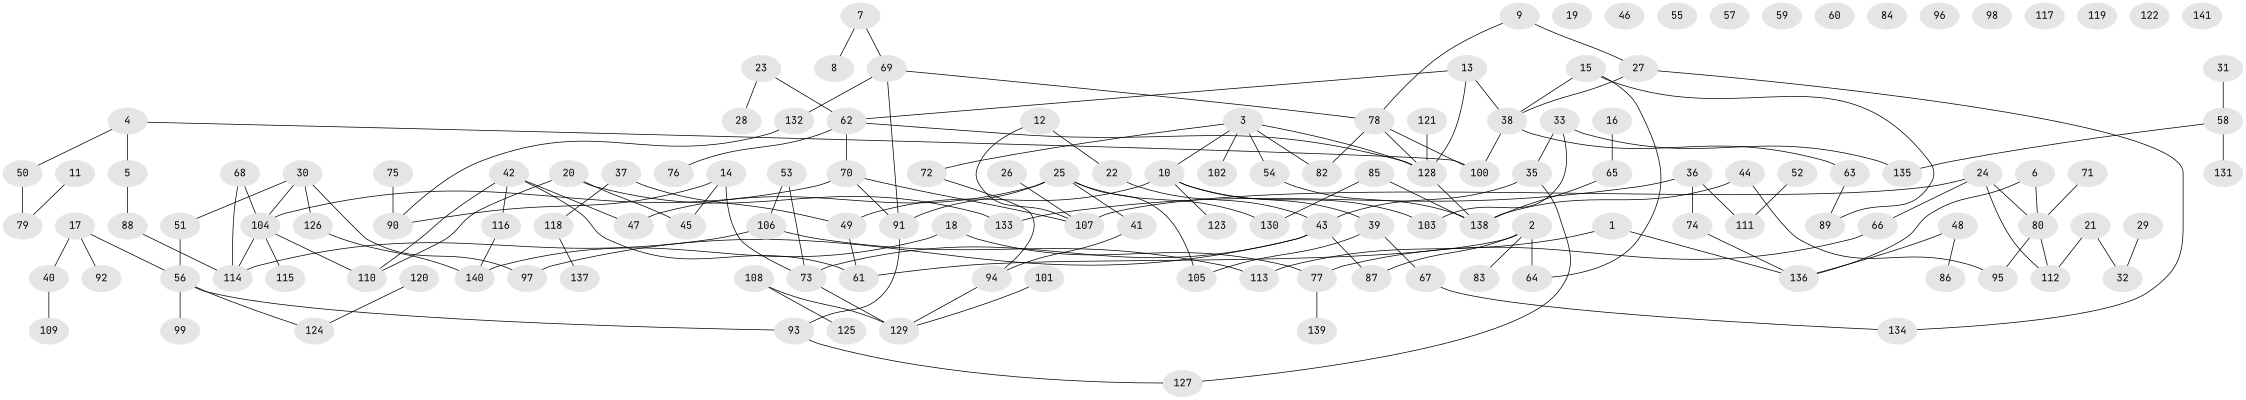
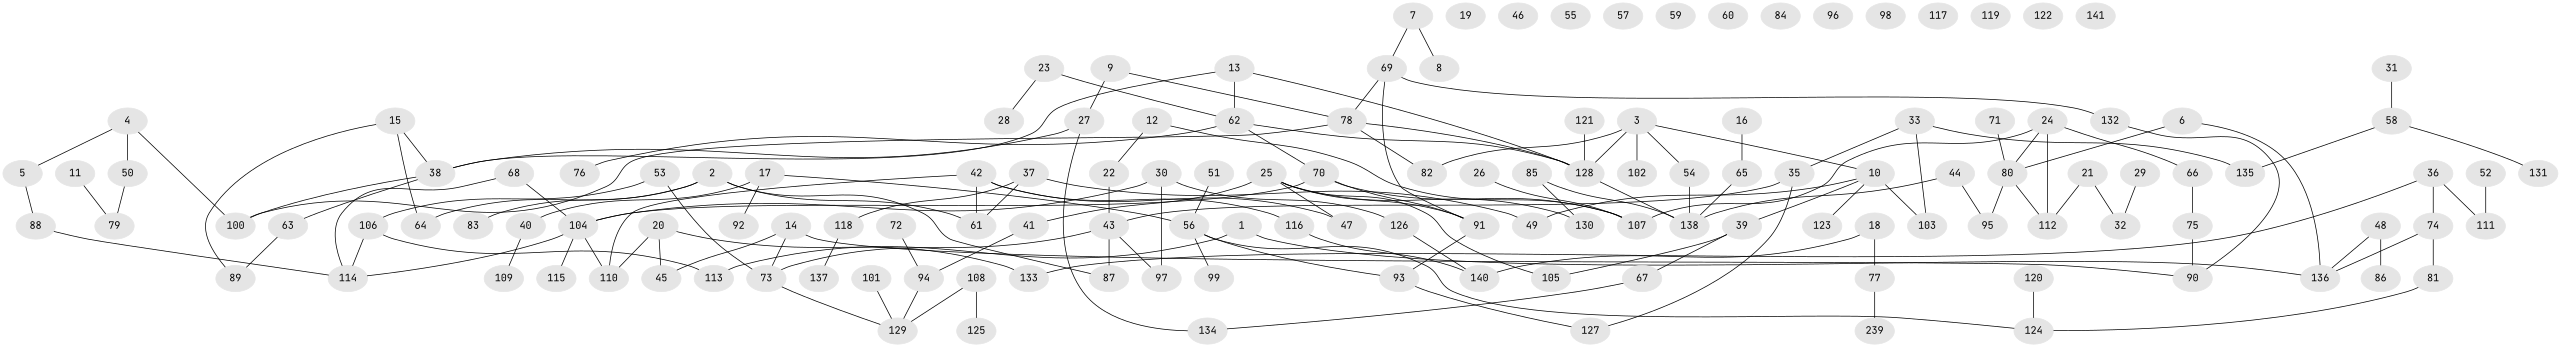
(1091, 142) -> none
(241, 200) -> none
(853, 252) -> (1003, 200)
(1598, 253) -> (2193, 200)
none -> (2433, 279)
(1317, 331) -> (1875, 331)
